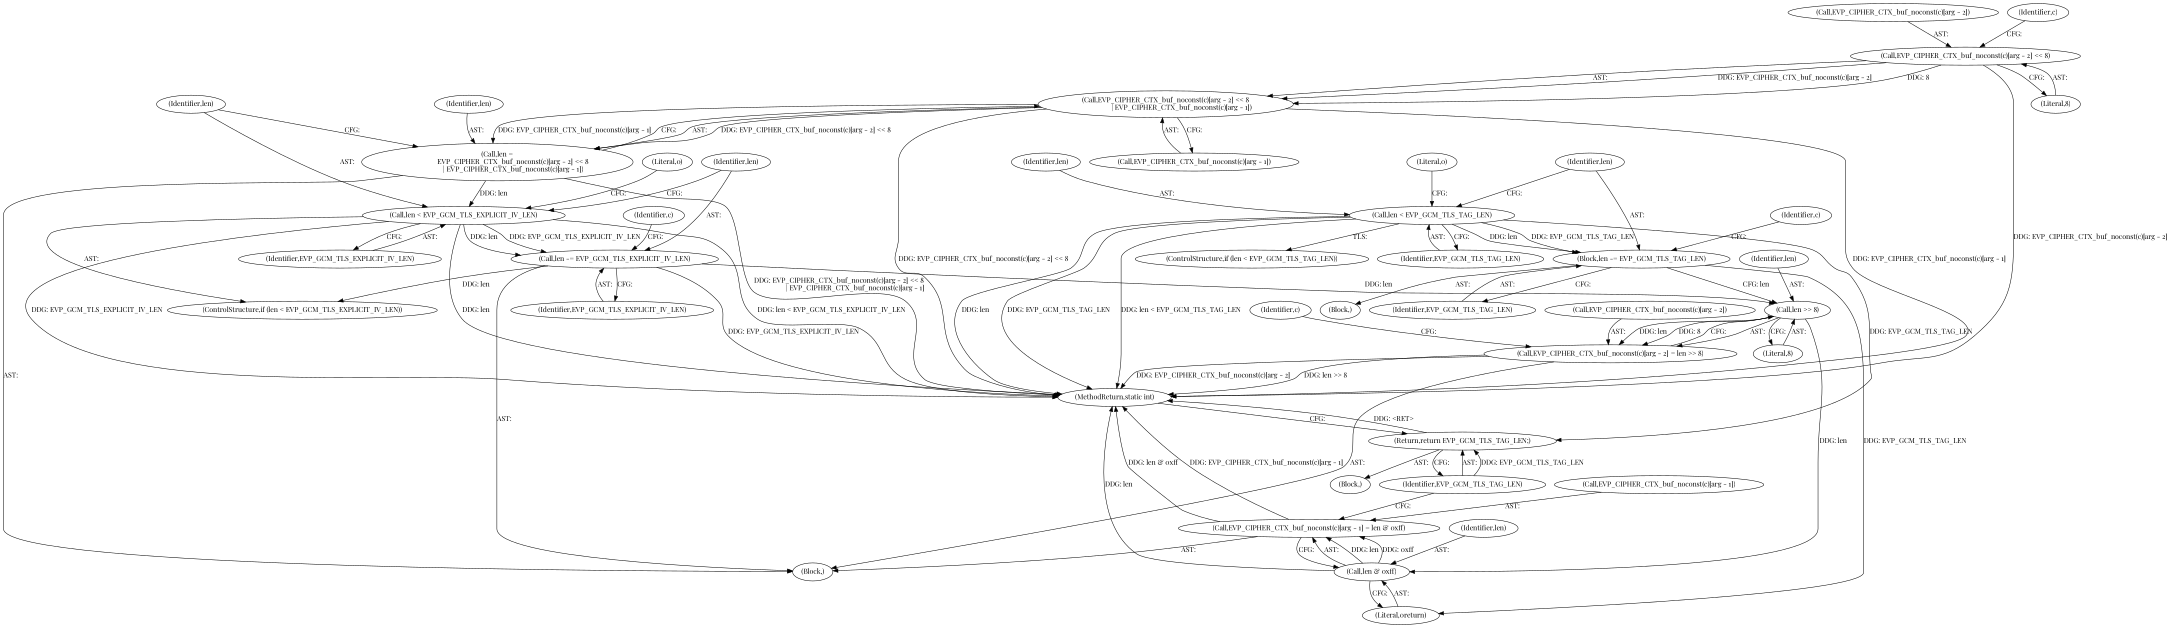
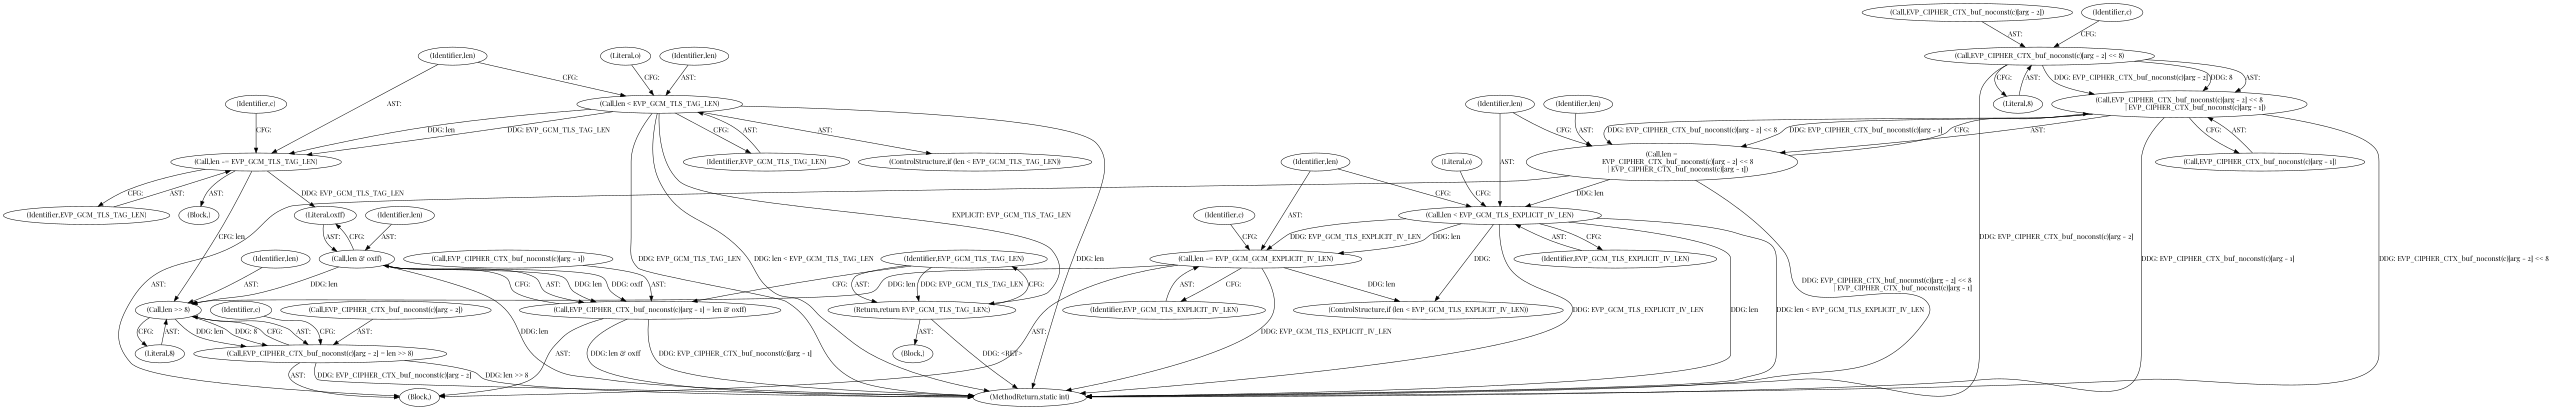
(1361, 237) -> (826, 130)
(93, 259) -> (1483, 259)
(615, 259) -> (1256, 259)
(1642, 259) -> (256, 162)
(1921, 332) -> (1012, 215)
(1280, 418) -> none
(1726, 559) -> (269, 290)
(1401, 616) -> (325, 215)
